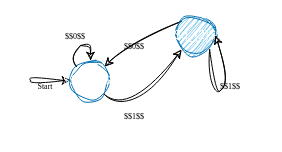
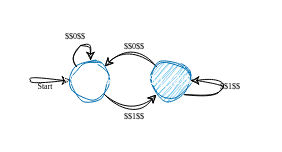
(196, 36) -> (171, 81)
(91, 81) -> (91, 81)
